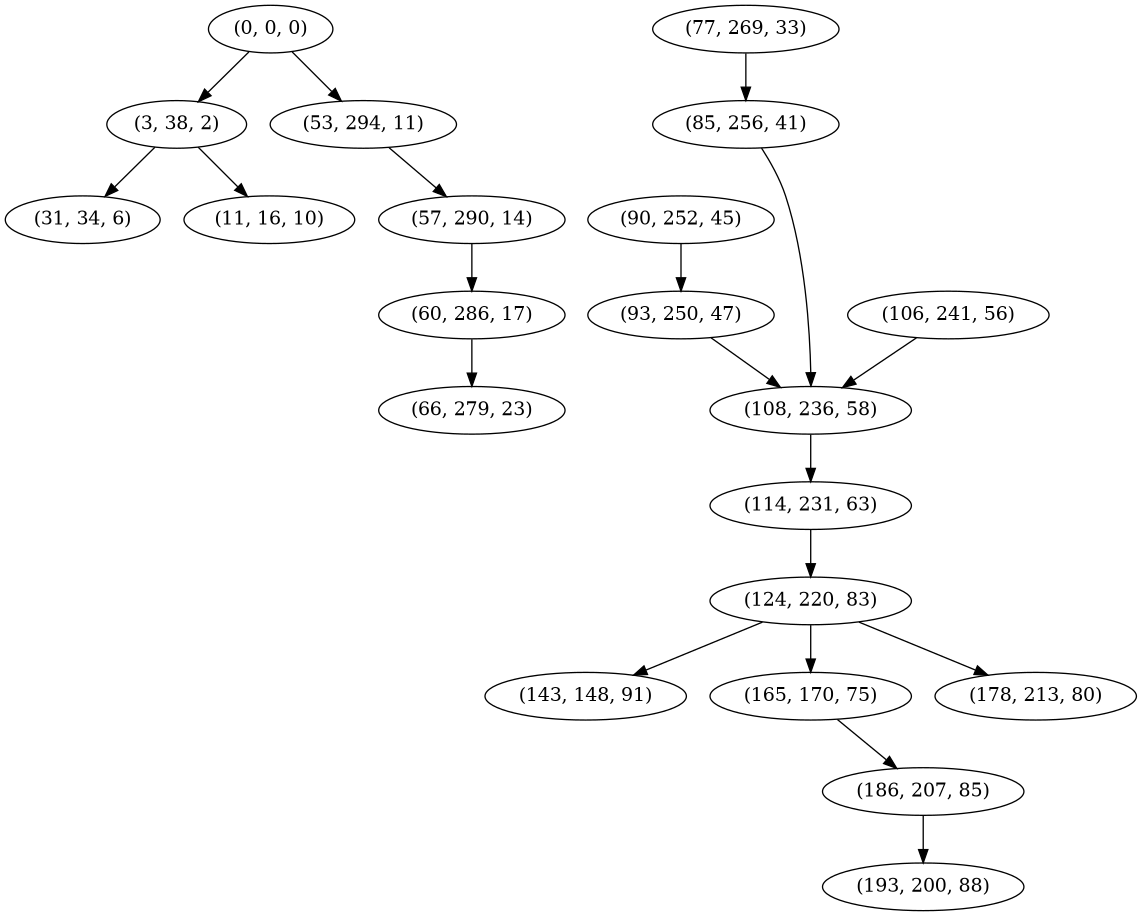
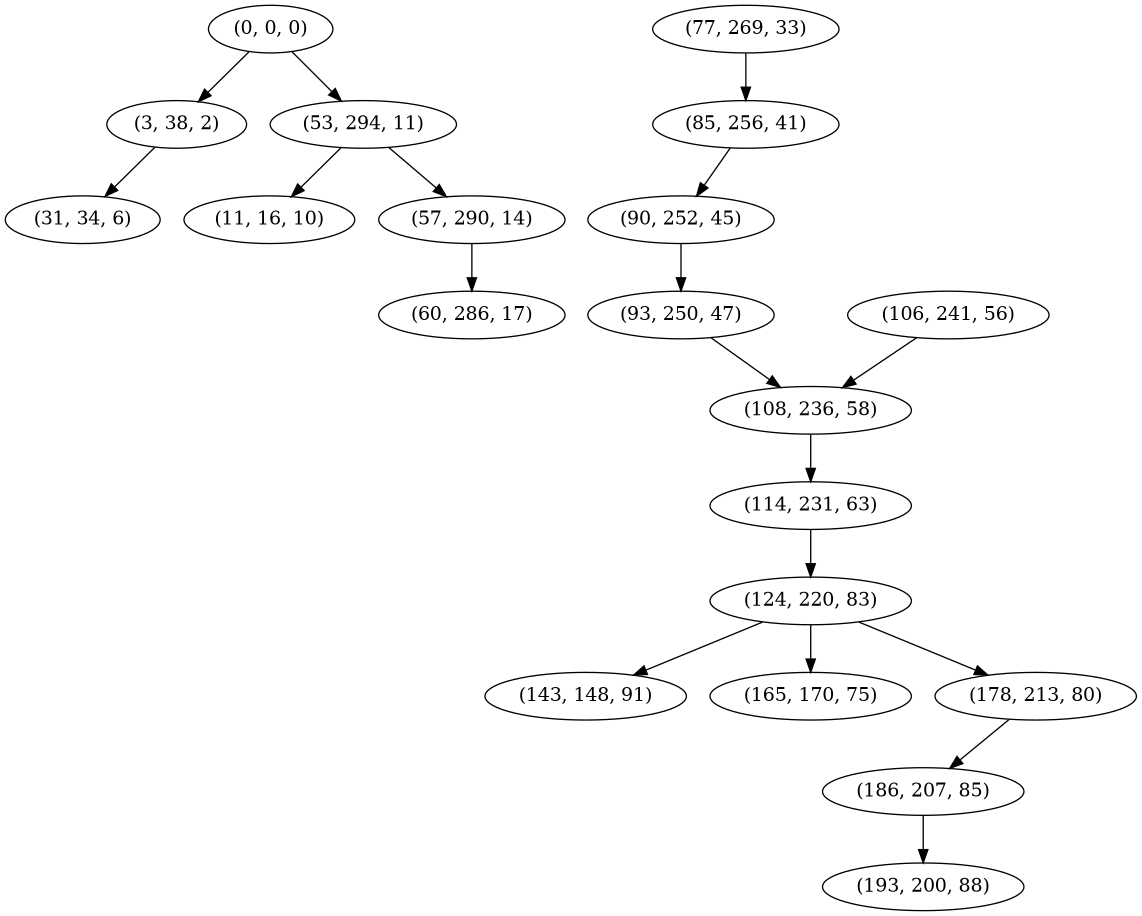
(218, 167) -> (321, 167)
(800, 257) -> (717, 167)
(472, 410) -> none
(862, 740) -> (985, 740)
